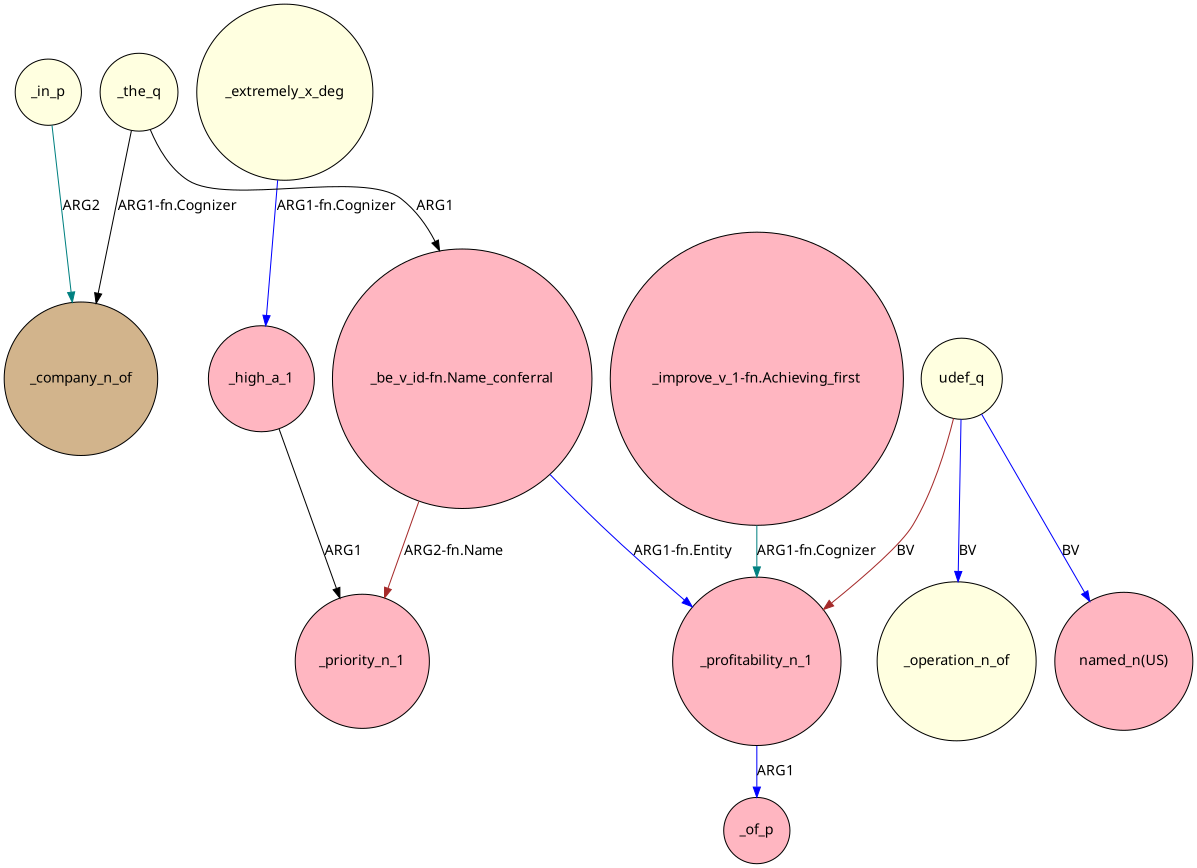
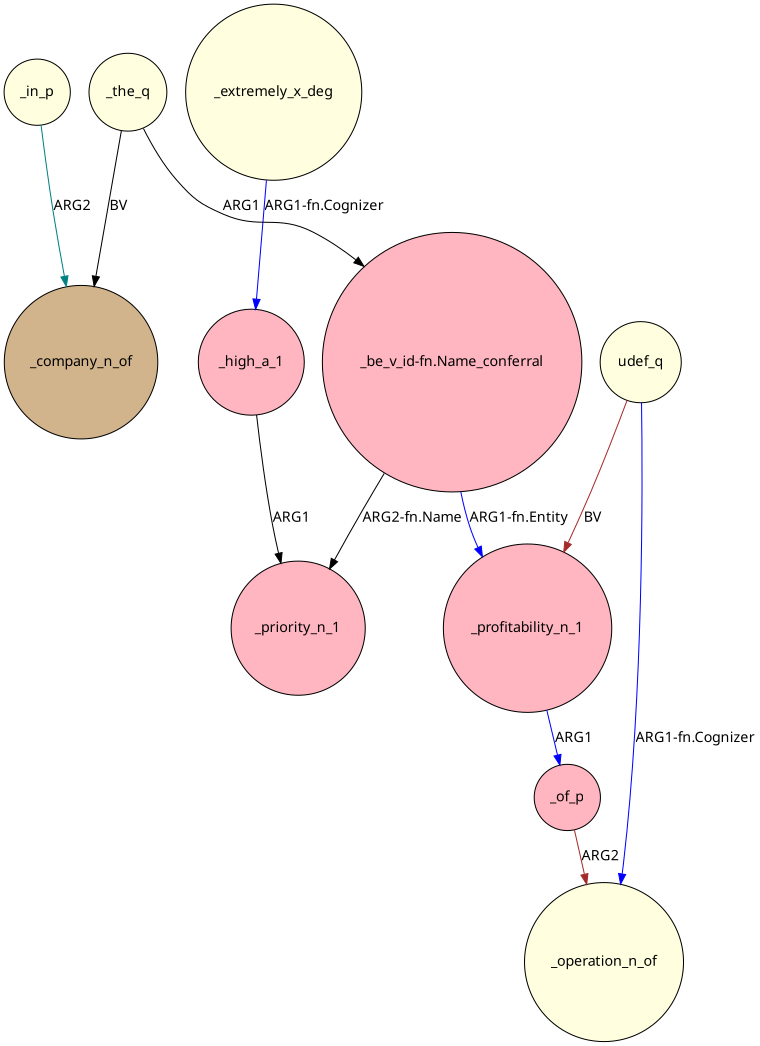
(178, 206) -> (119, 206)
(757, 379) -> none
(403, 545) -> (359, 516)
(968, 551) -> (696, 738)
(1124, 661) -> none
none -> (579, 852)
